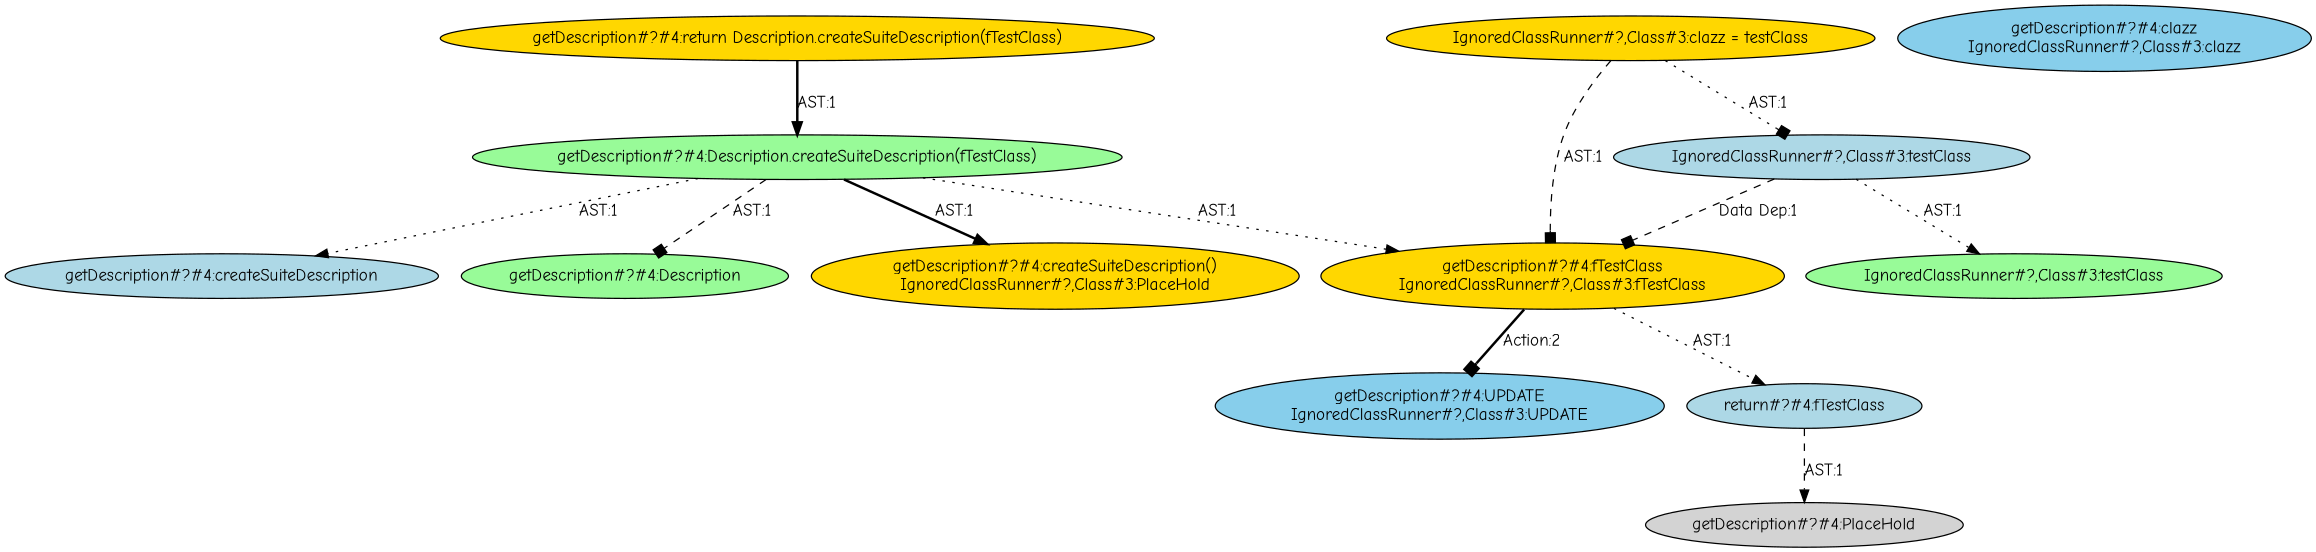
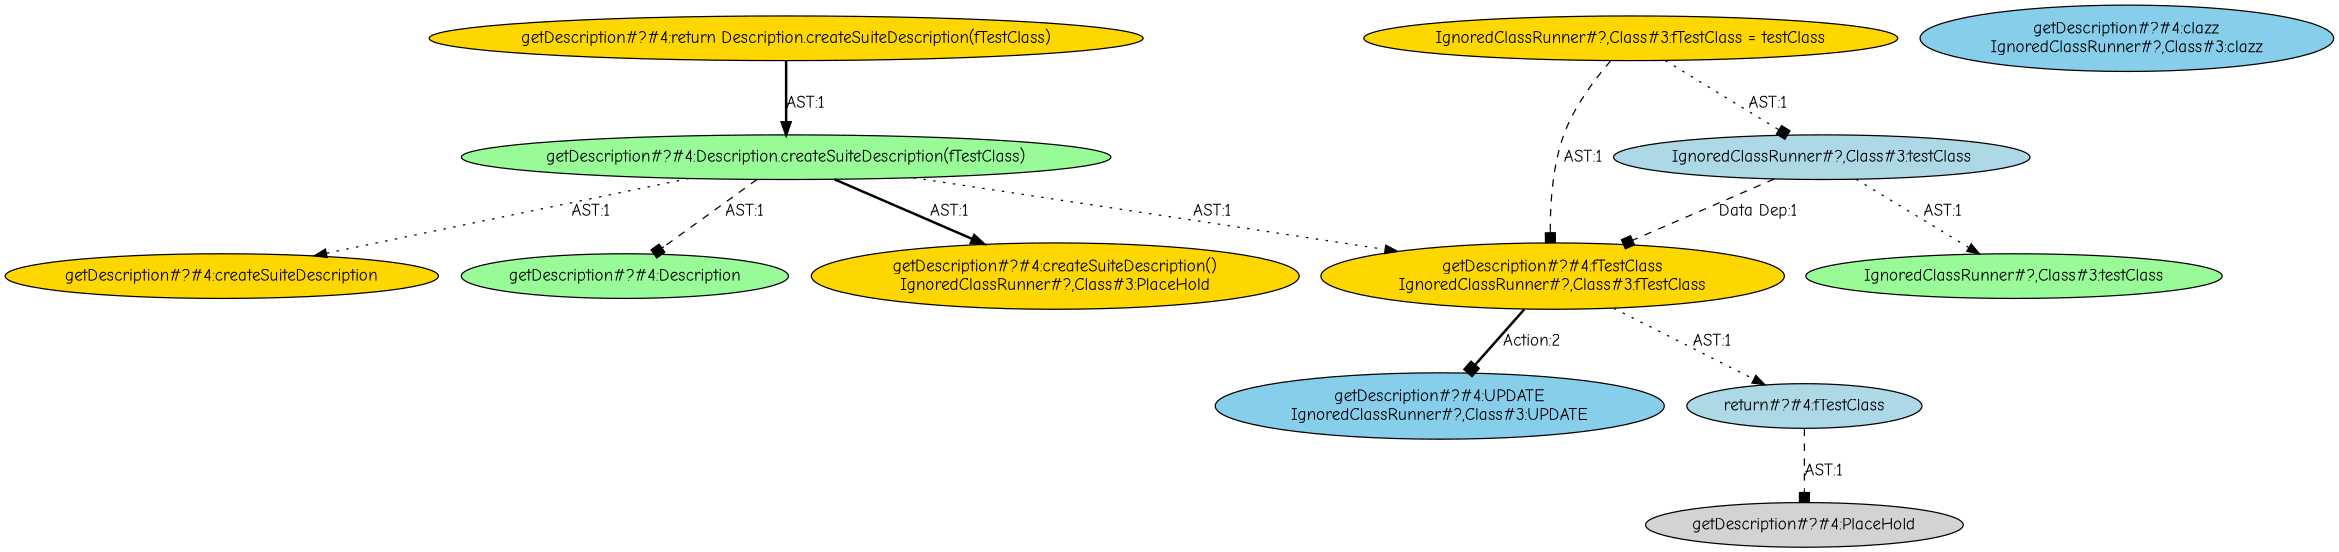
(1631, 38) -> (1631, 38)
(222, 276) -> (222, 276)
(1804, 459) -> (1804, 459)
